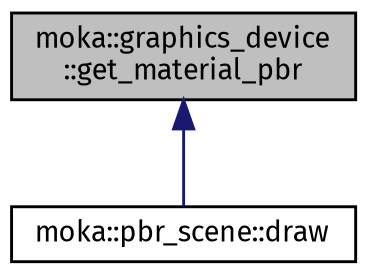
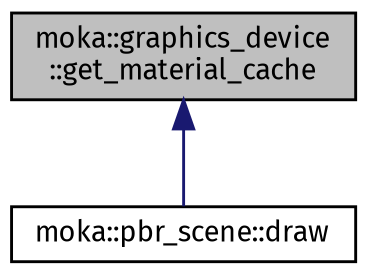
(184, 56) -> (184, 56)
